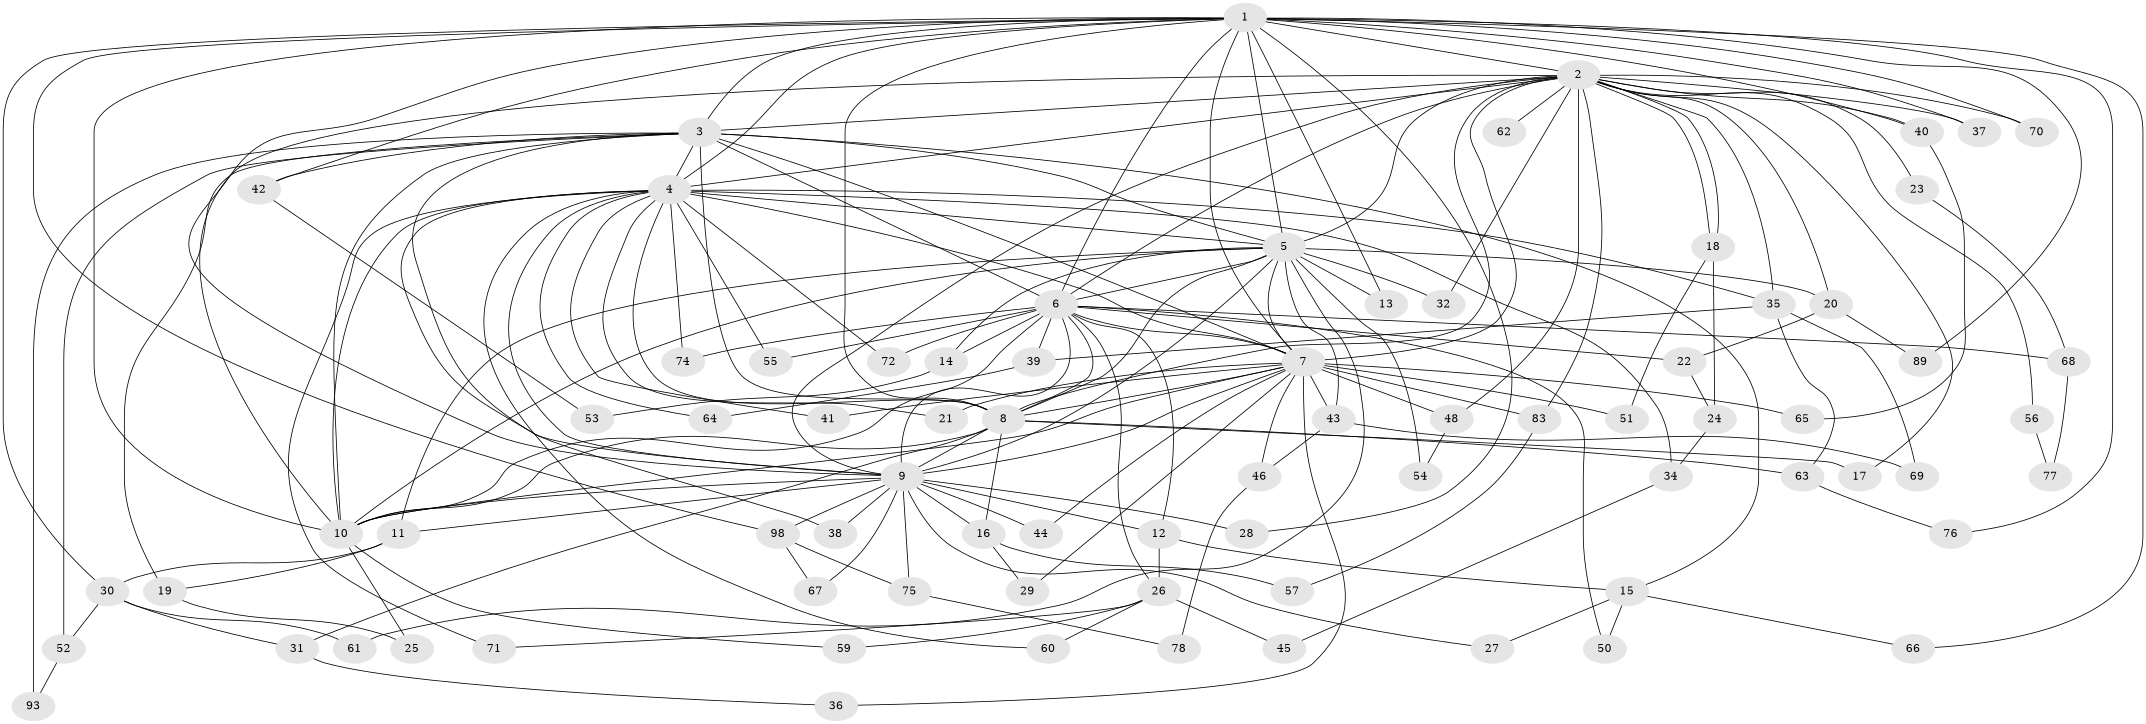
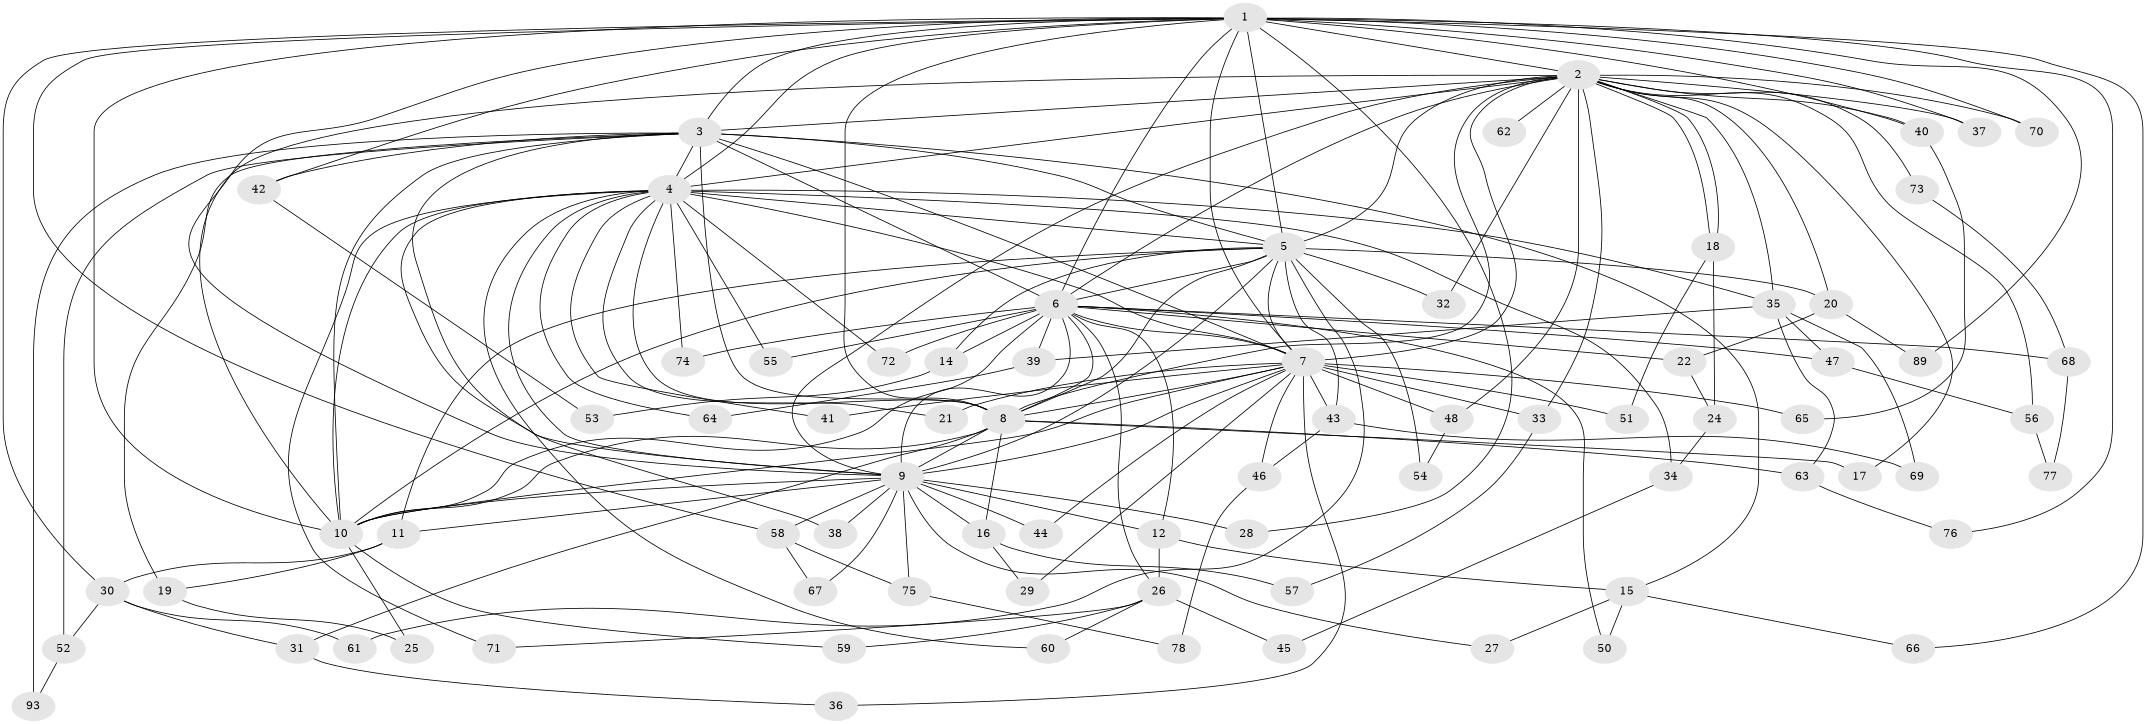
(1917, 190) -> (1917, 190)
(1386, 305) -> none
none -> (1833, 362)
(1539, 419) -> (1539, 419)
(778, 534) -> (778, 534)
